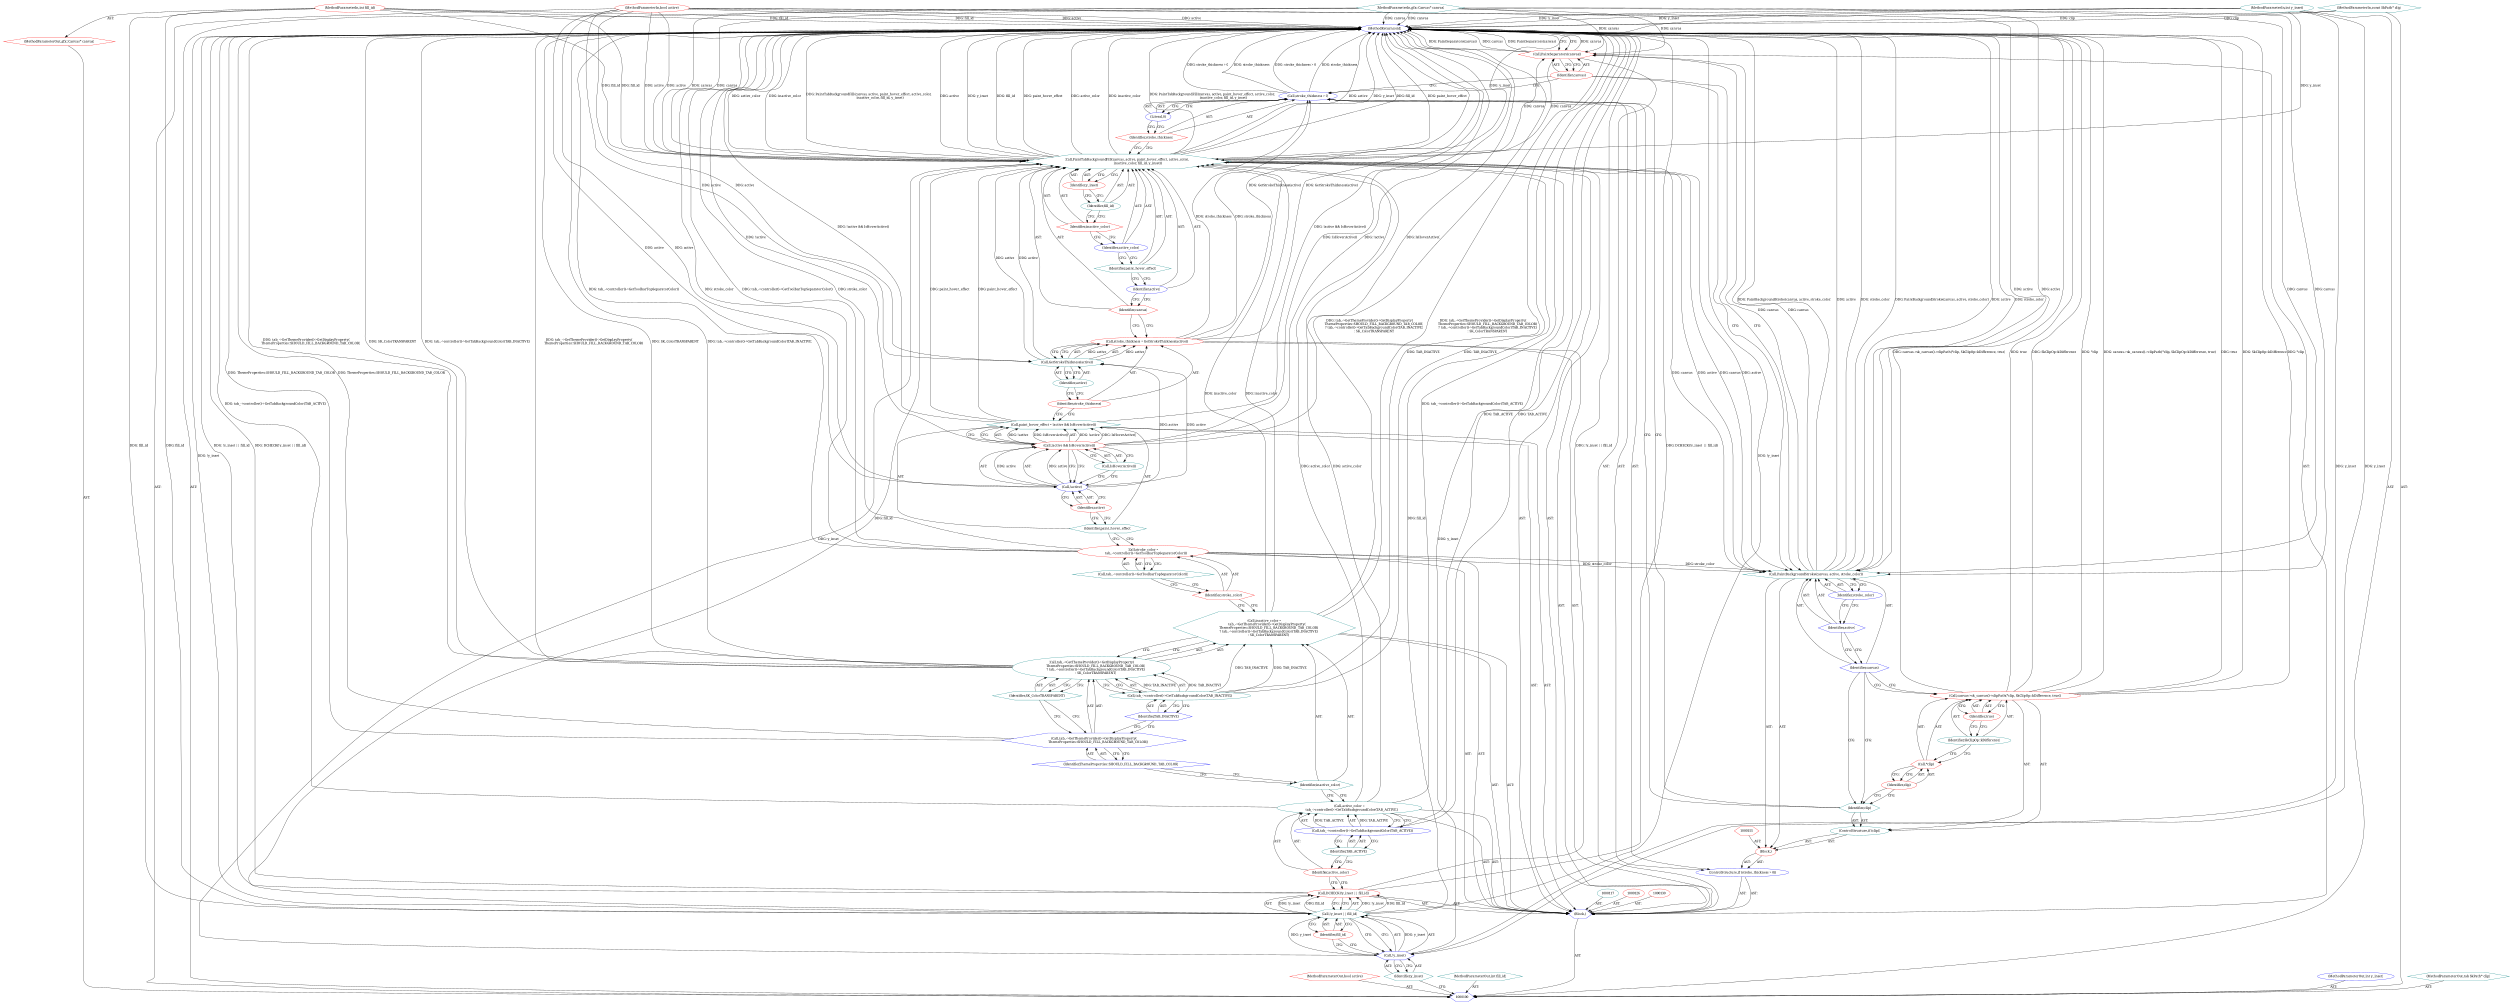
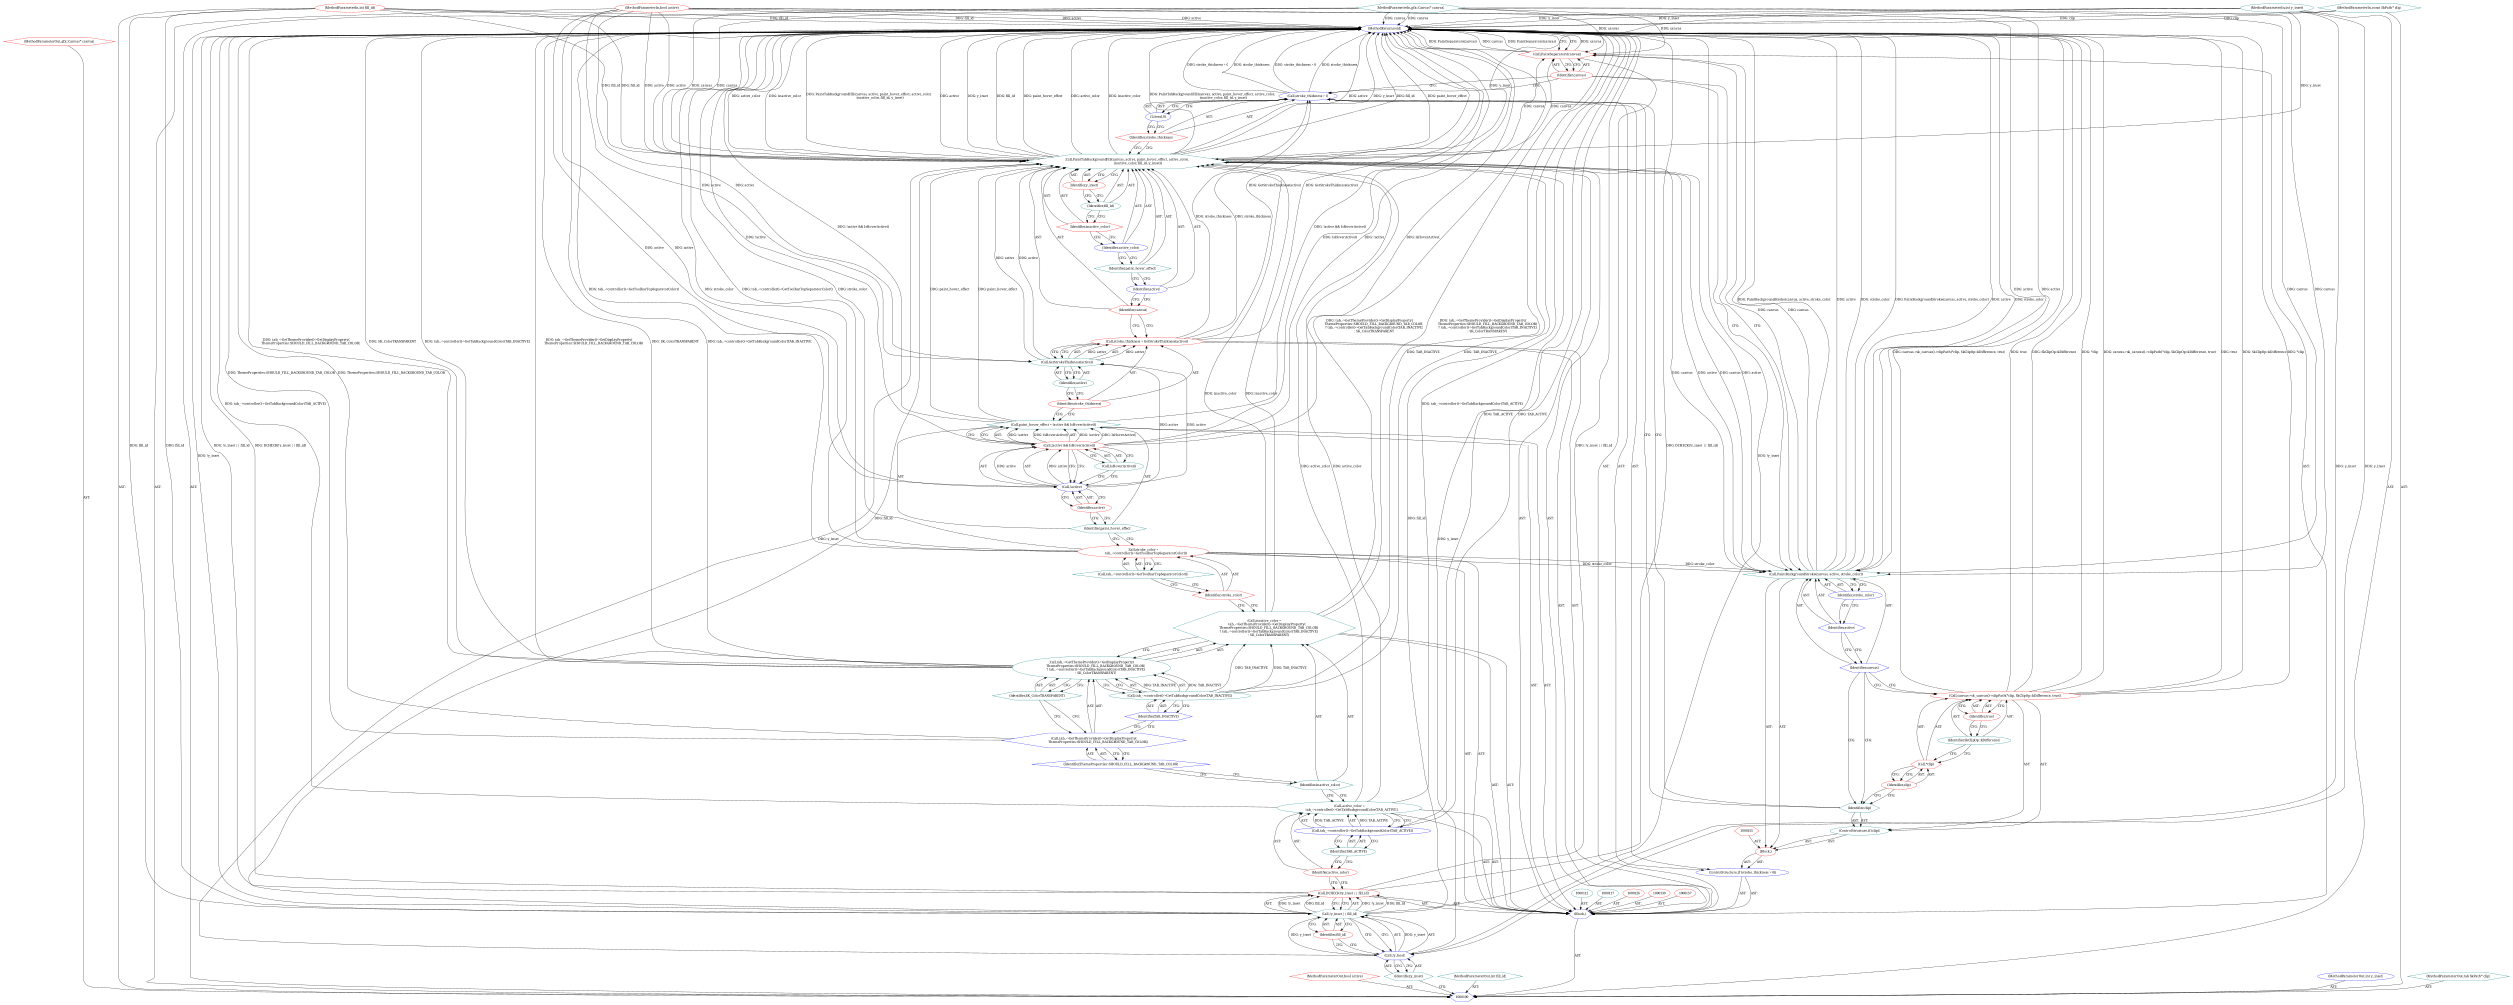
(189, 11) -> (205, 989)
none -> (1582, 893)
none -> (1685, 893)
(1395, 956) -> (1395, 956)
